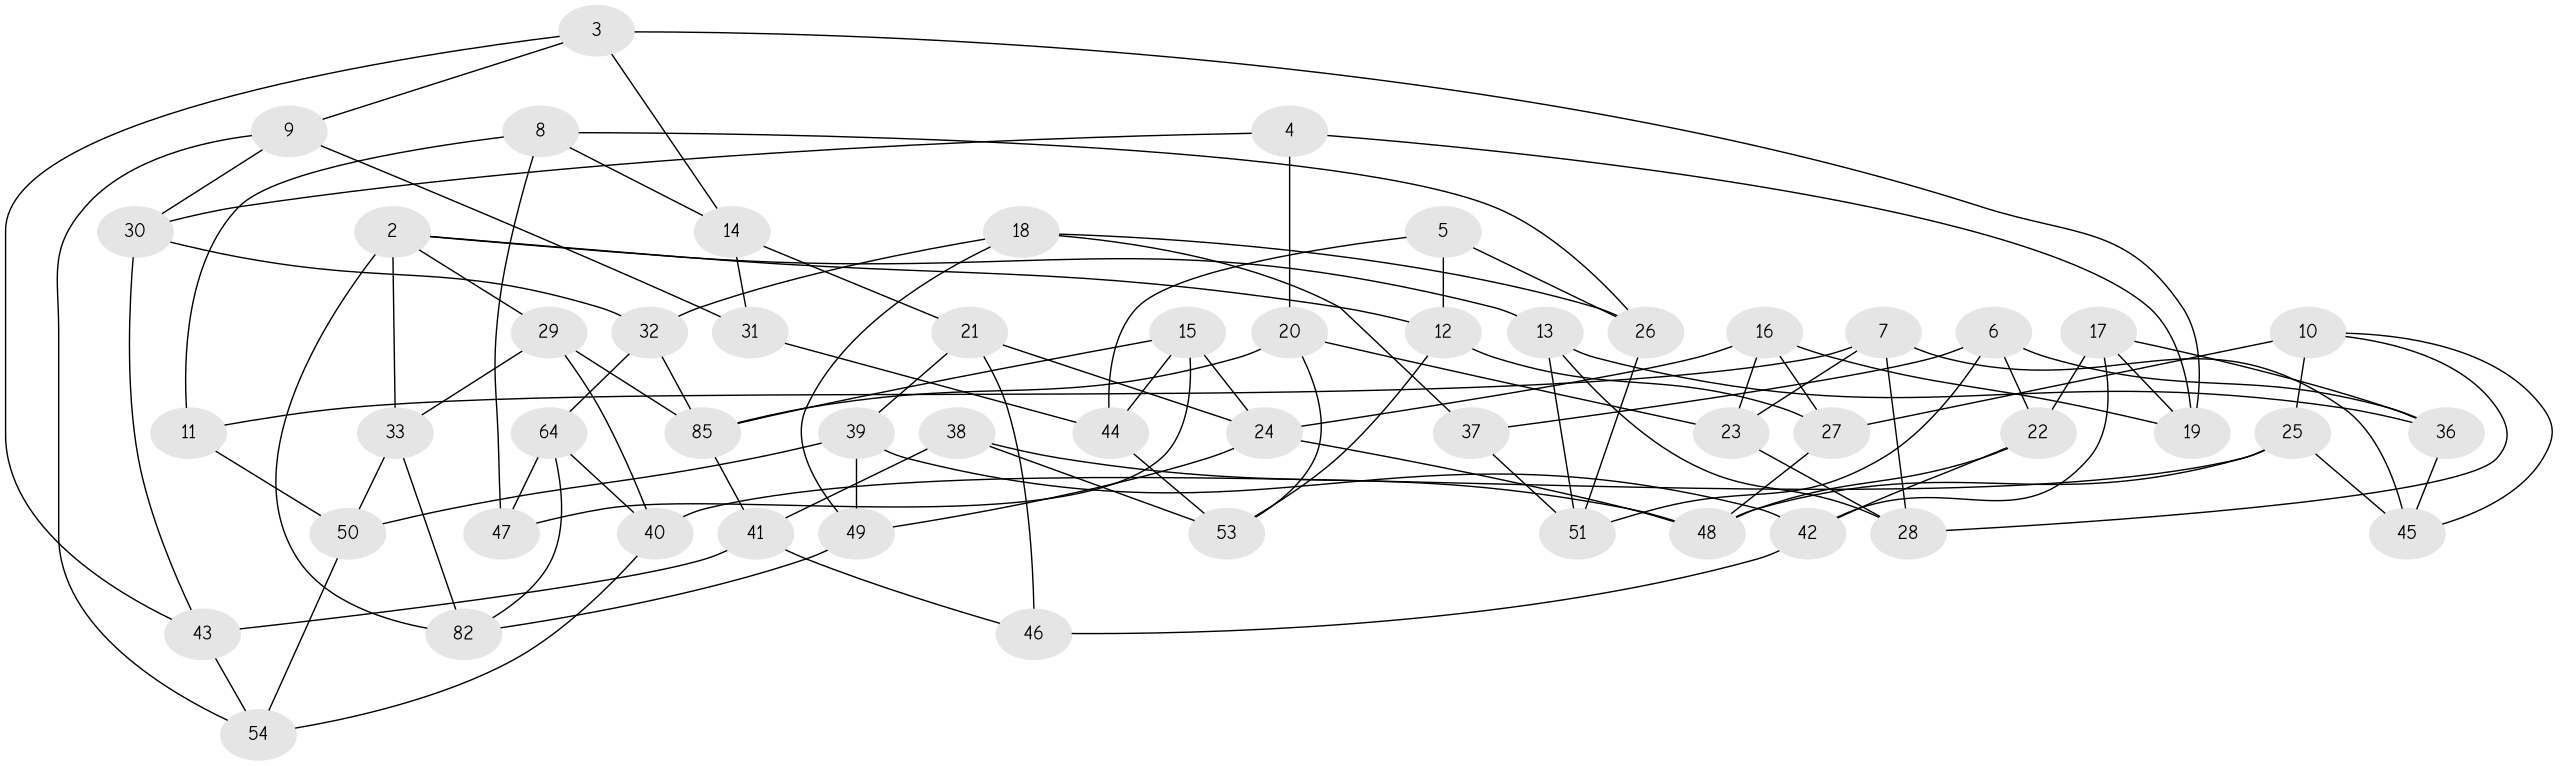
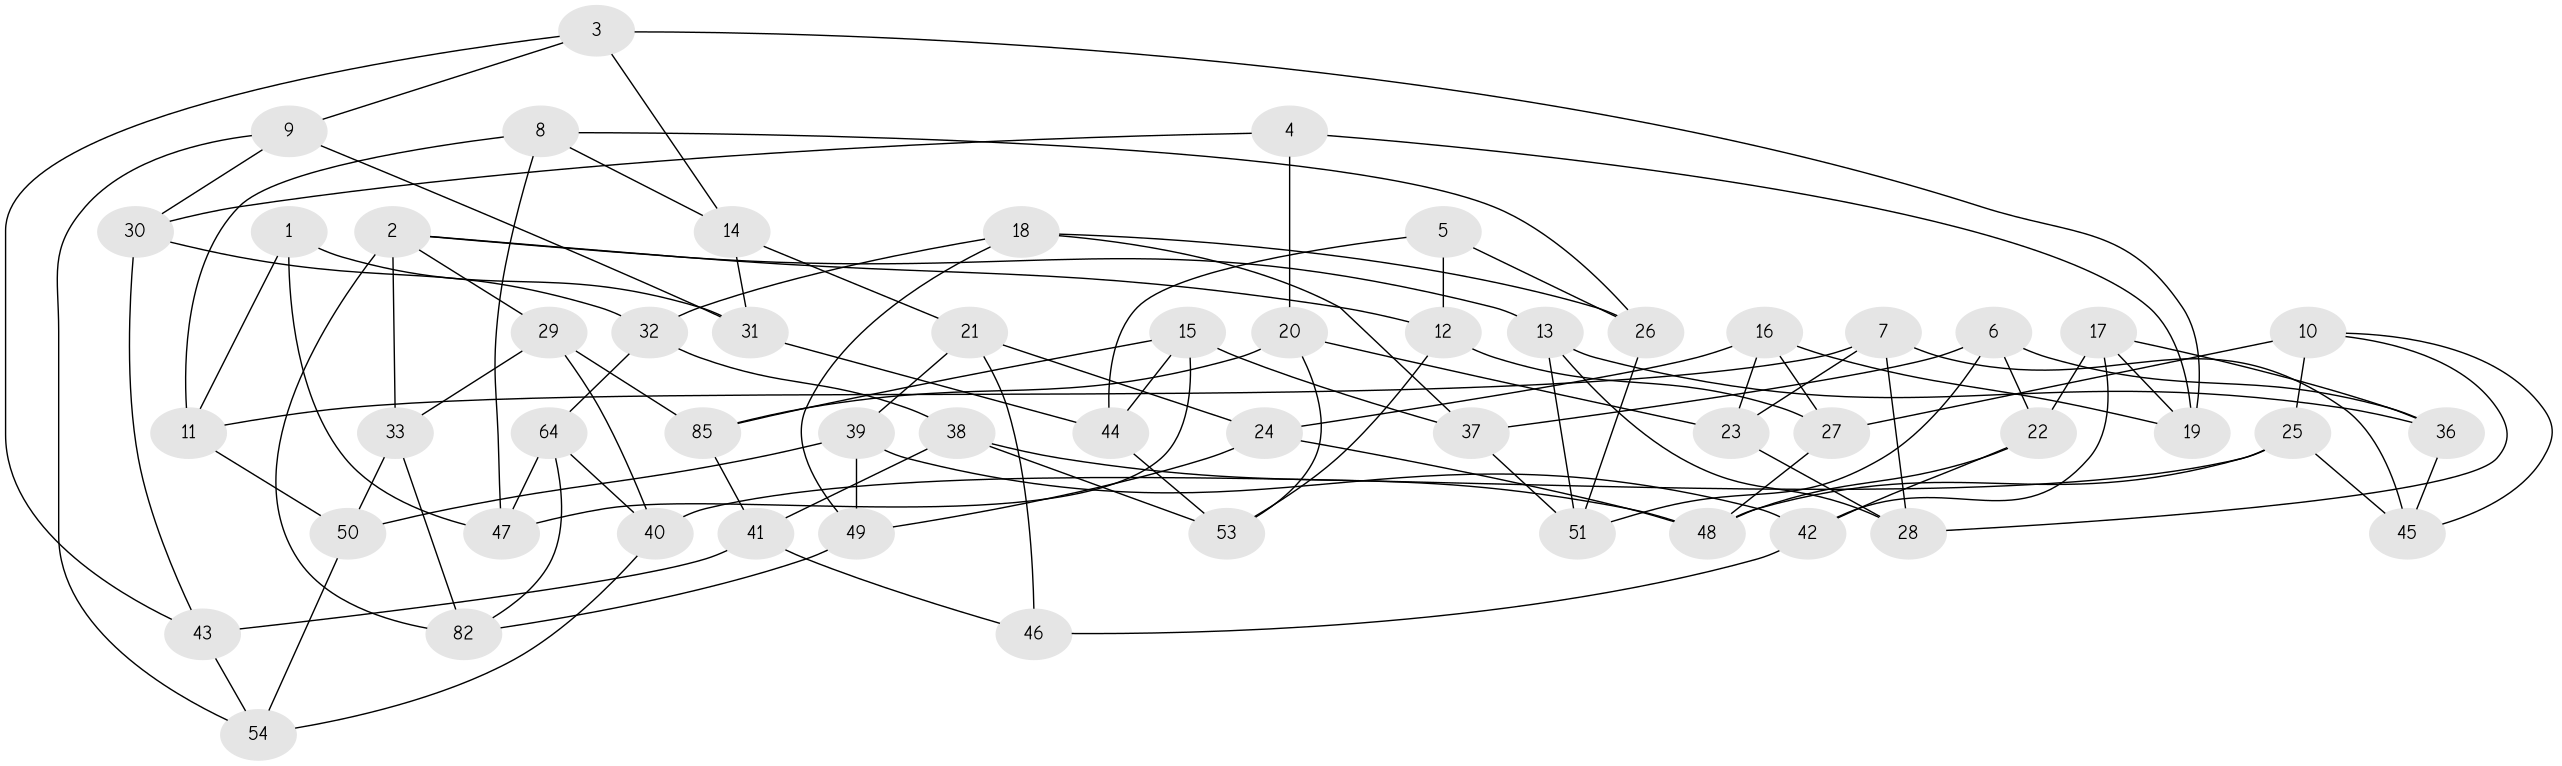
none -> (289, 232)
(676, 383) -> (803, 383)
(1226, 383) -> (1299, 379)
